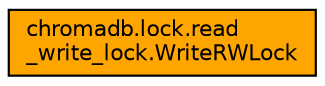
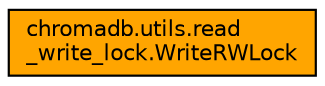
(162, 43) -> (162, 43)
